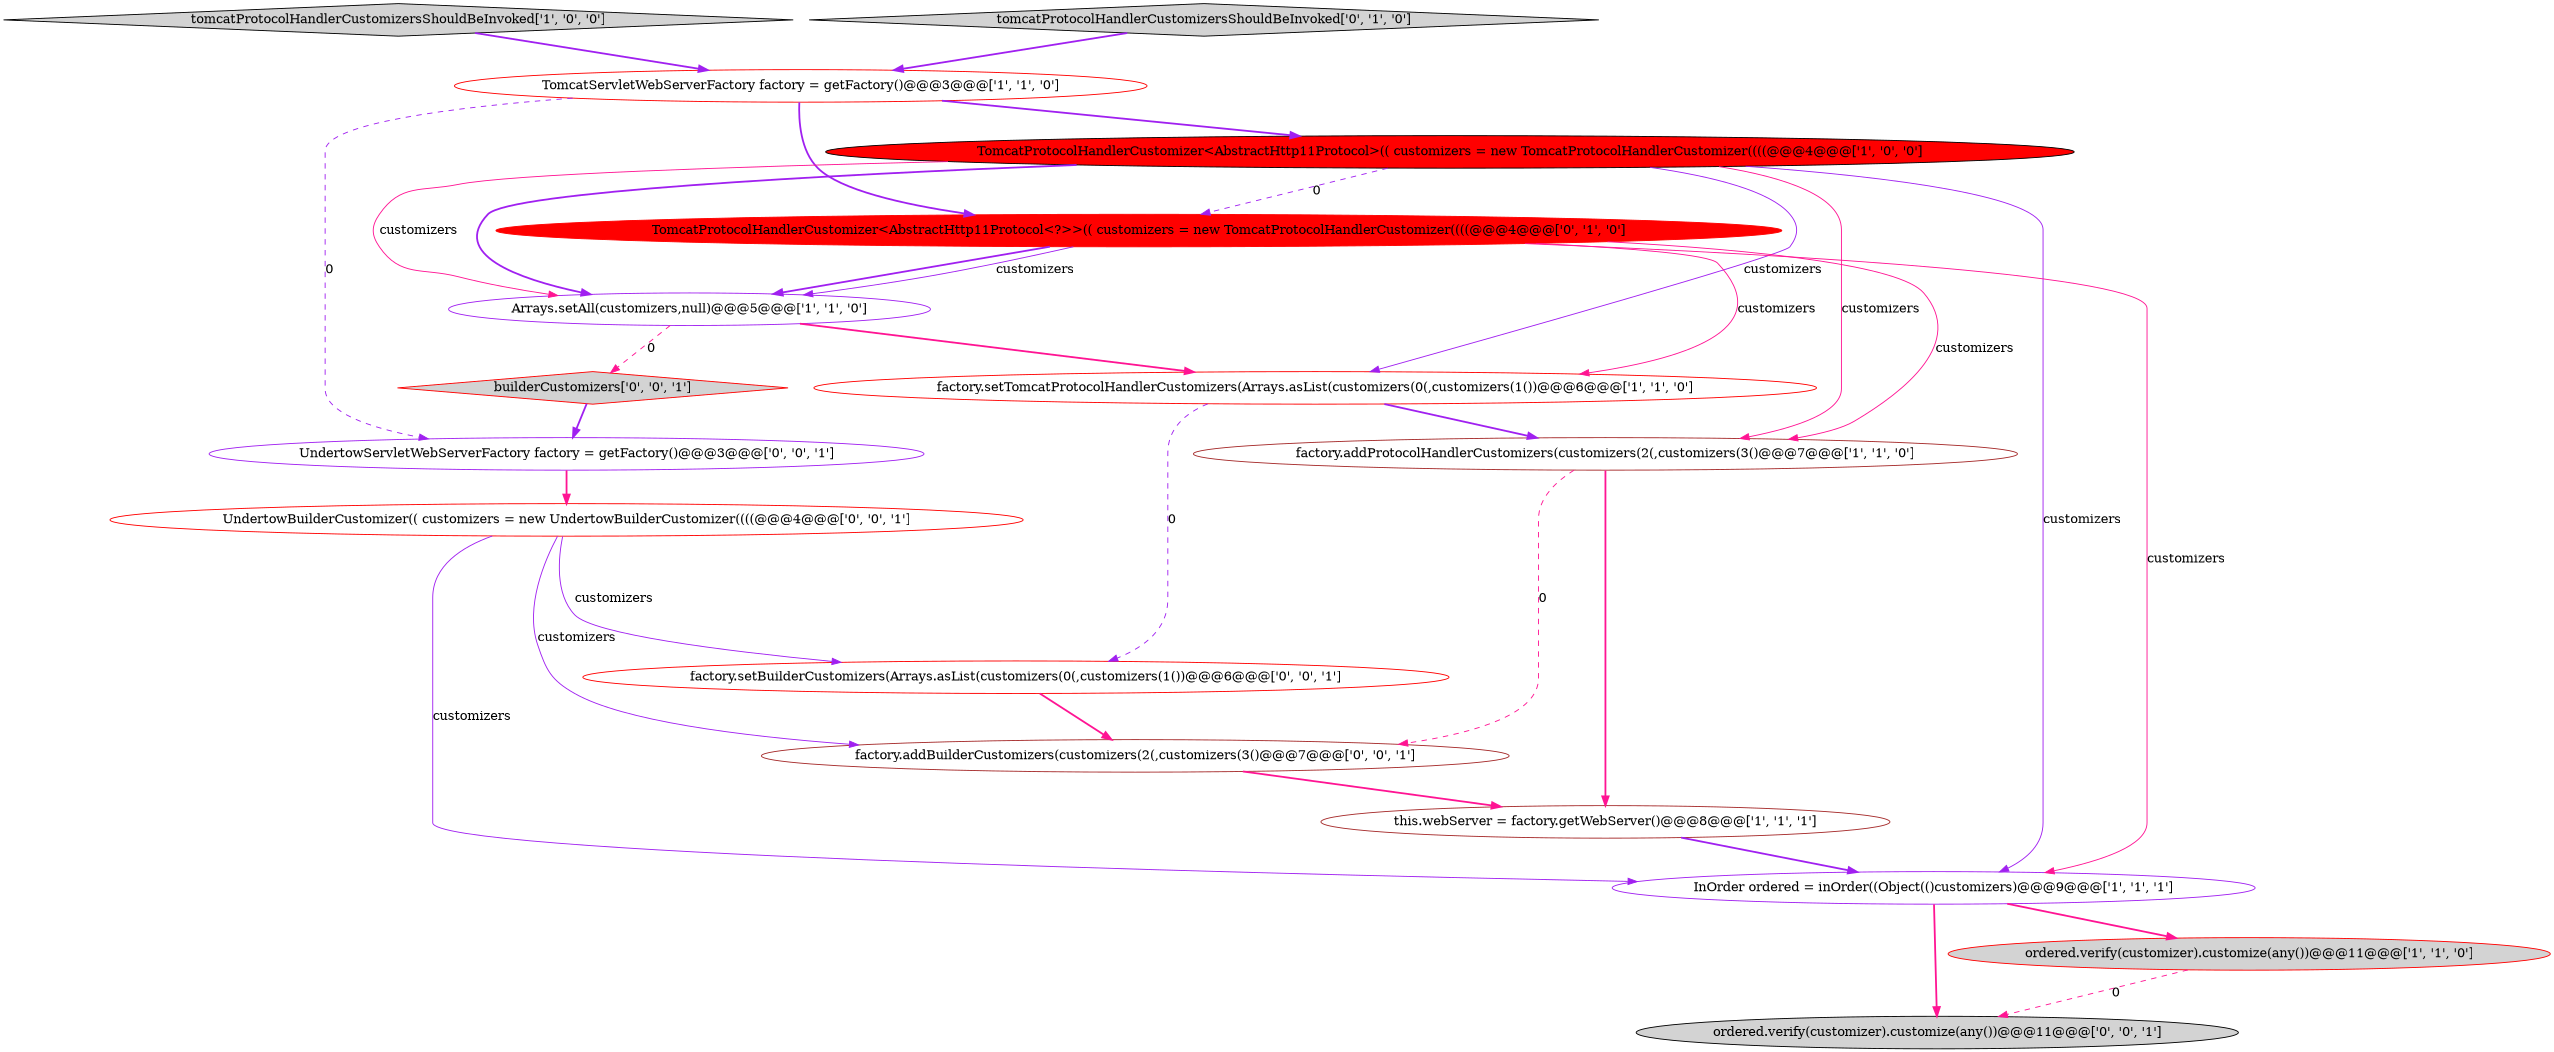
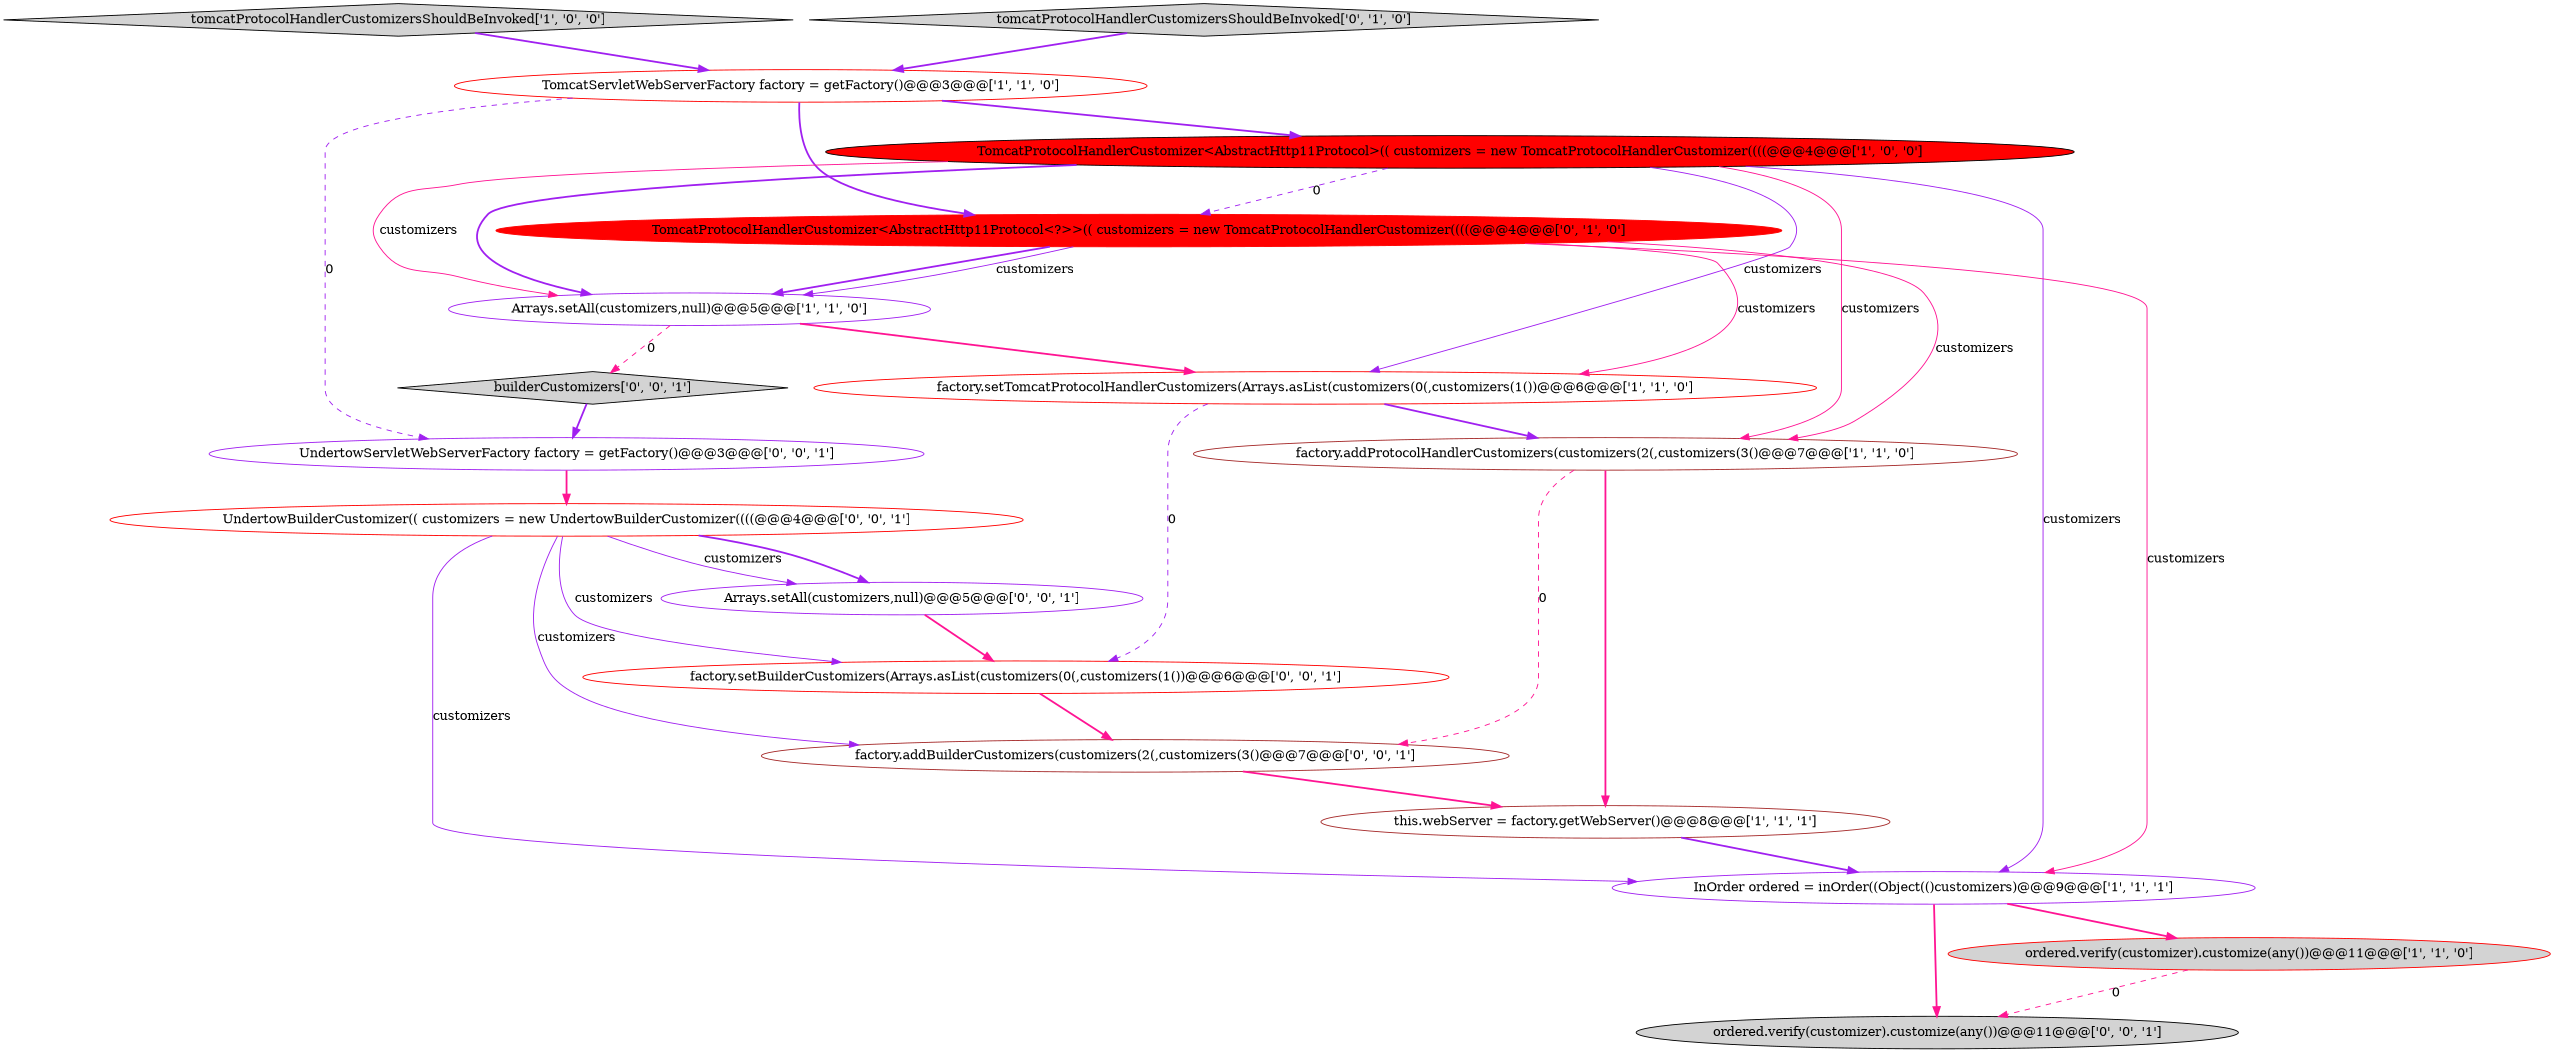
(593, 388) -> (593, 388)
none -> (902, 599)
